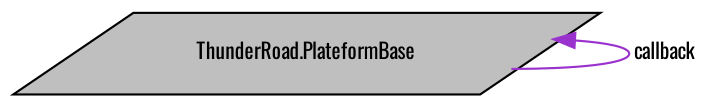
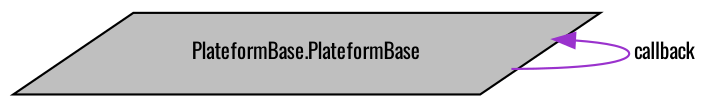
(307, 54) -> (307, 54)
